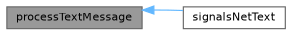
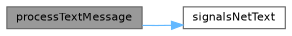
(168, 10) -> (157, 25)
